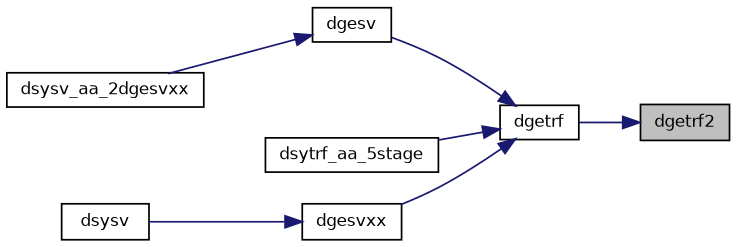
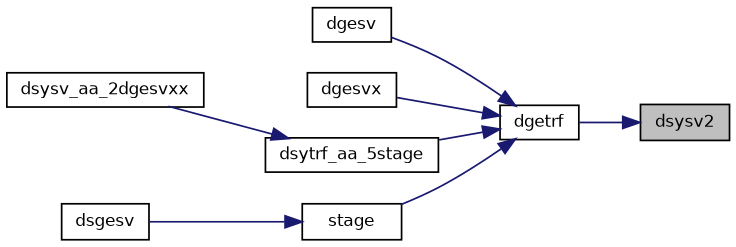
(232, 57) -> (220, 120)
none -> (352, 90)
(685, 122) -> (685, 122)
(105, 222) -> (105, 222)
(352, 222) -> (352, 222)
